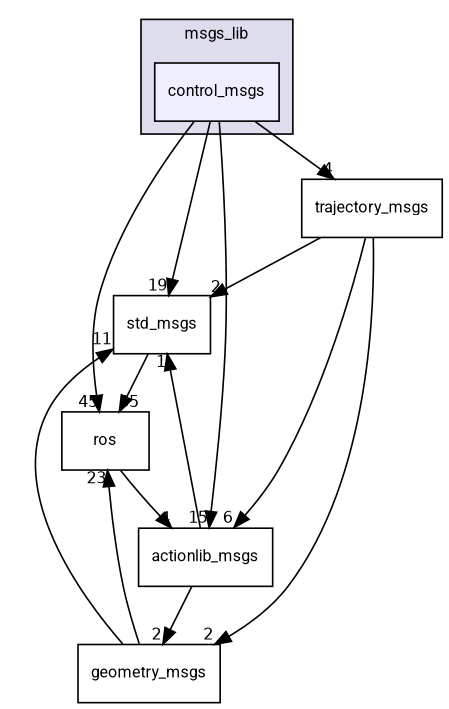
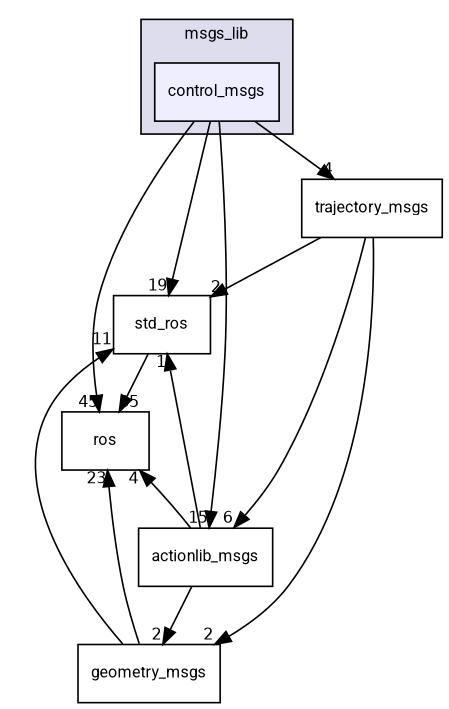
(162, 325) -> (162, 325)
(140, 494) -> (171, 505)
